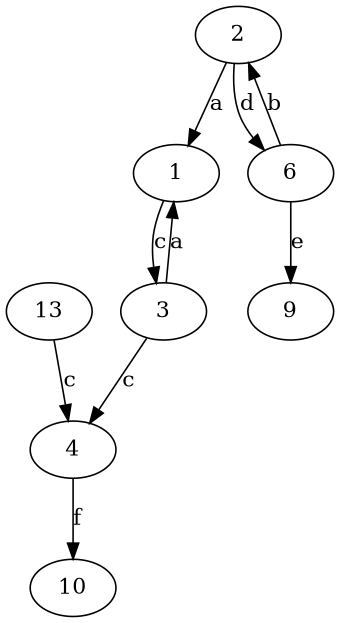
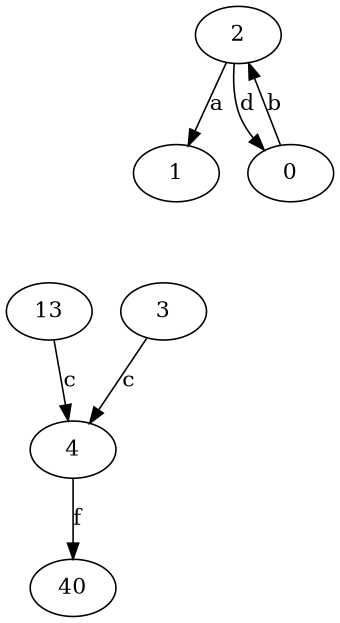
(291, 173) -> (291, 173)
(154, 233) -> none
(169, 250) -> none
(291, 311) -> none
(73, 588) -> (73, 588)
